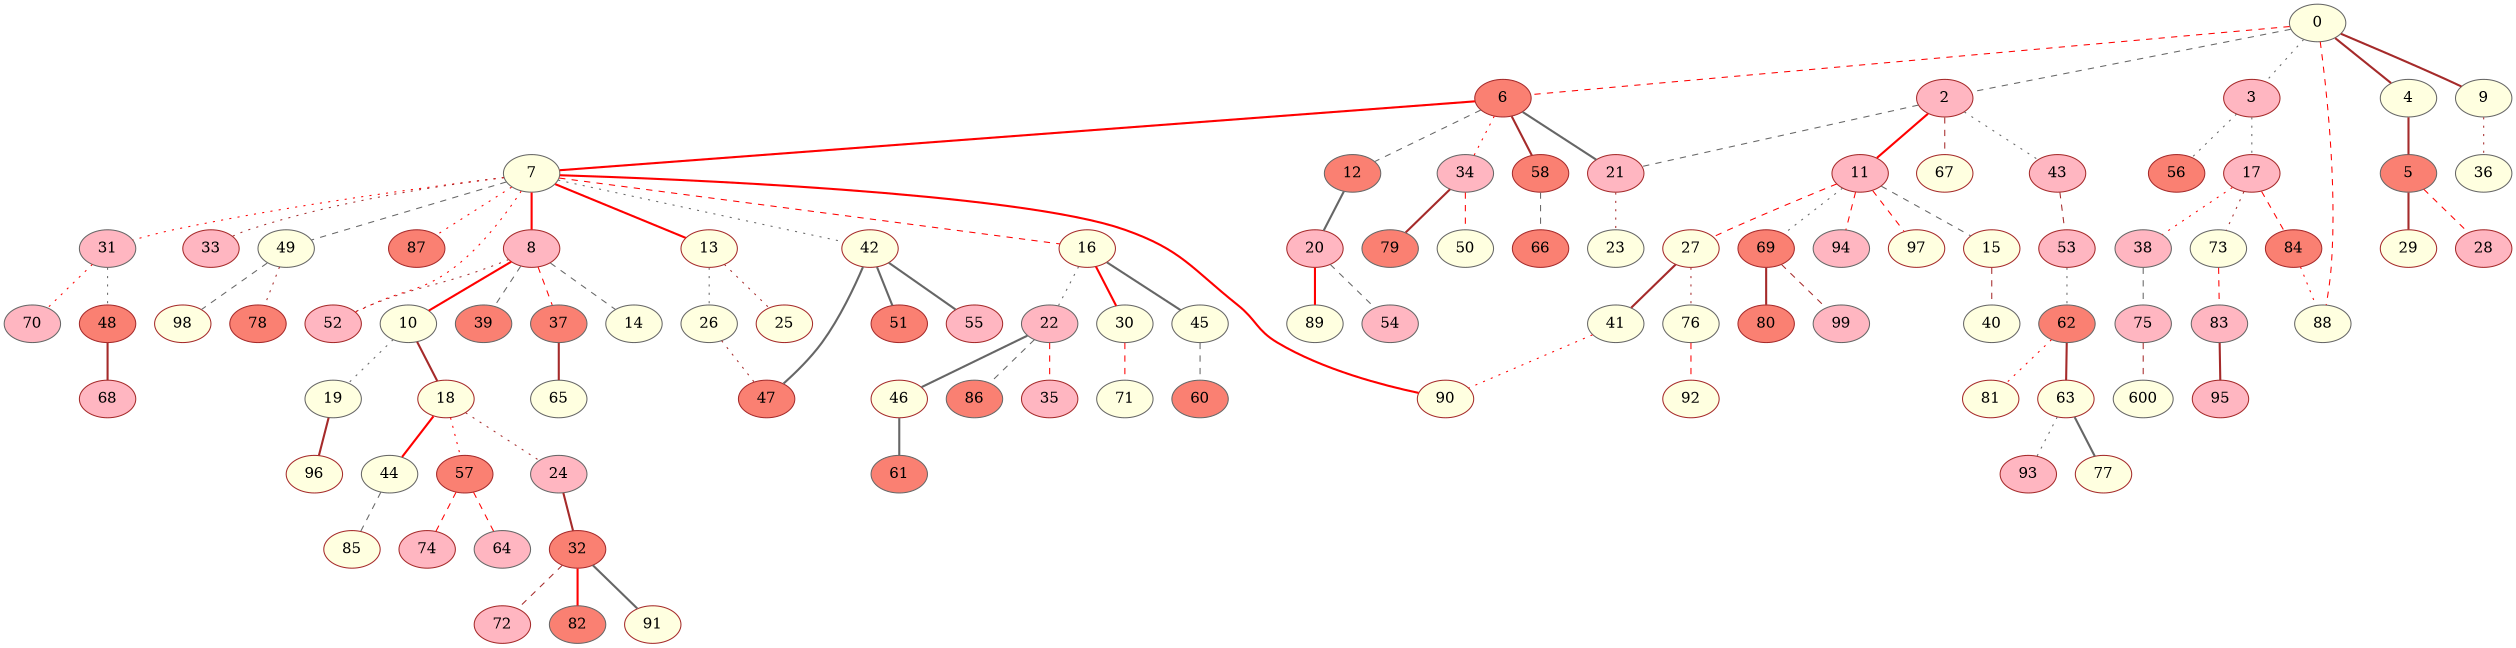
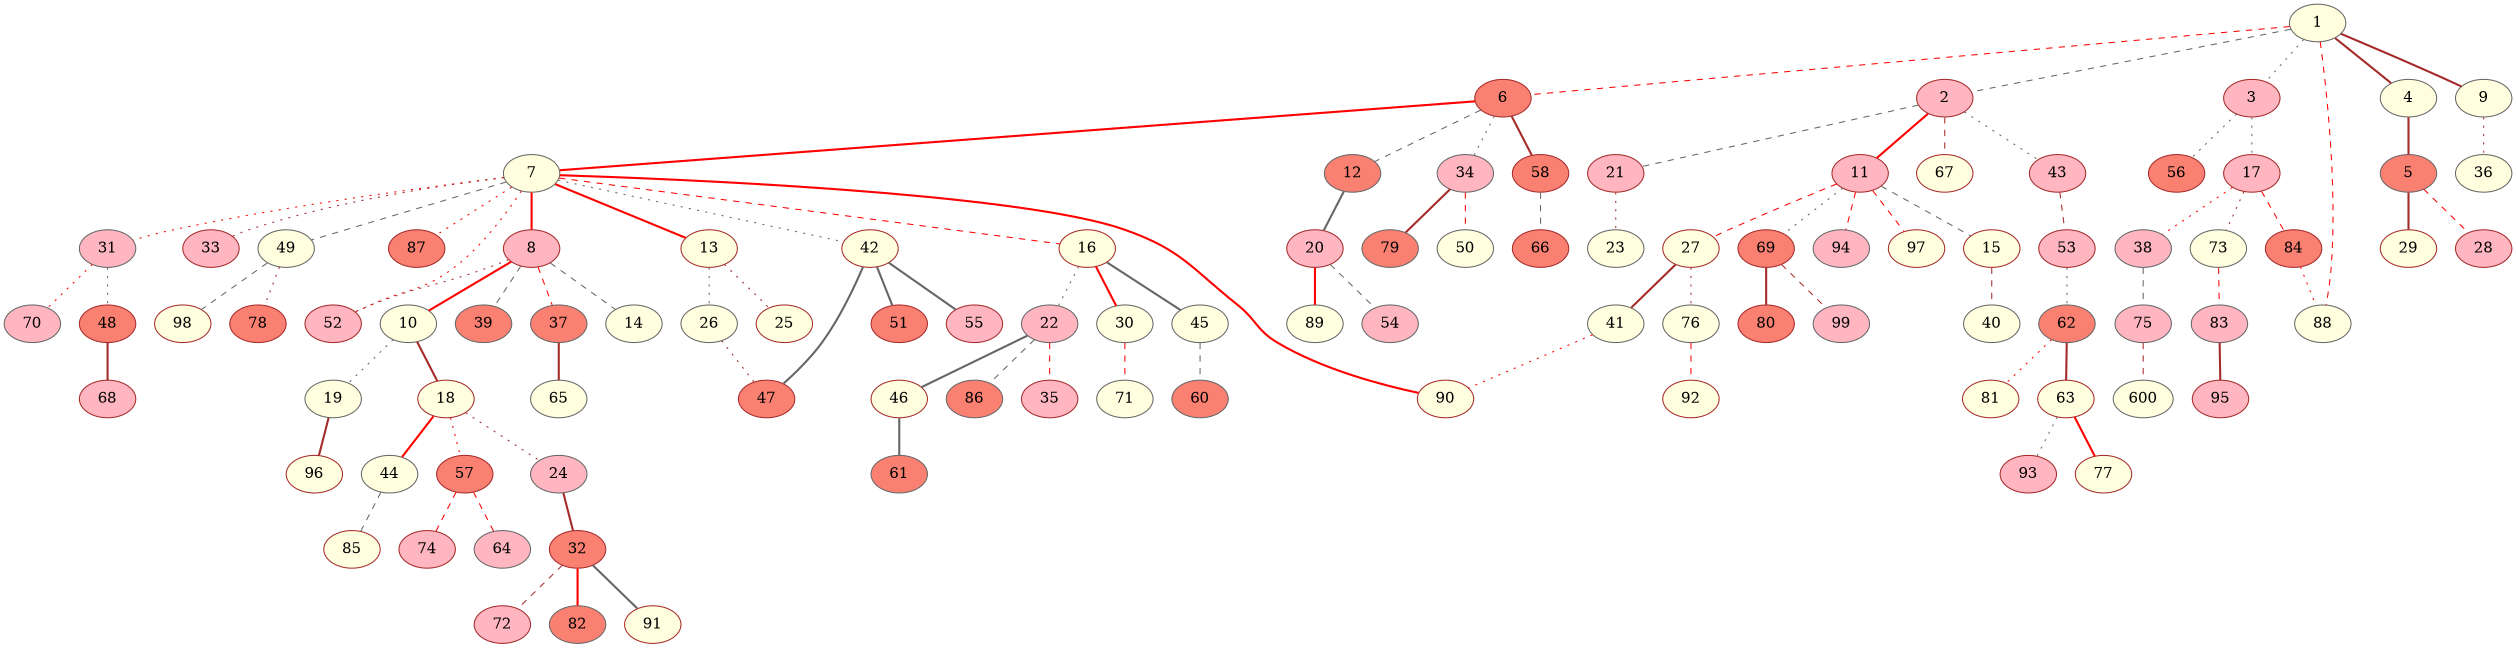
(2318, 23) -> (2318, 23)
(1484, 136) -> (1484, 136)
(1559, 136) -> none
(2085, 437) -> (2085, 437)
